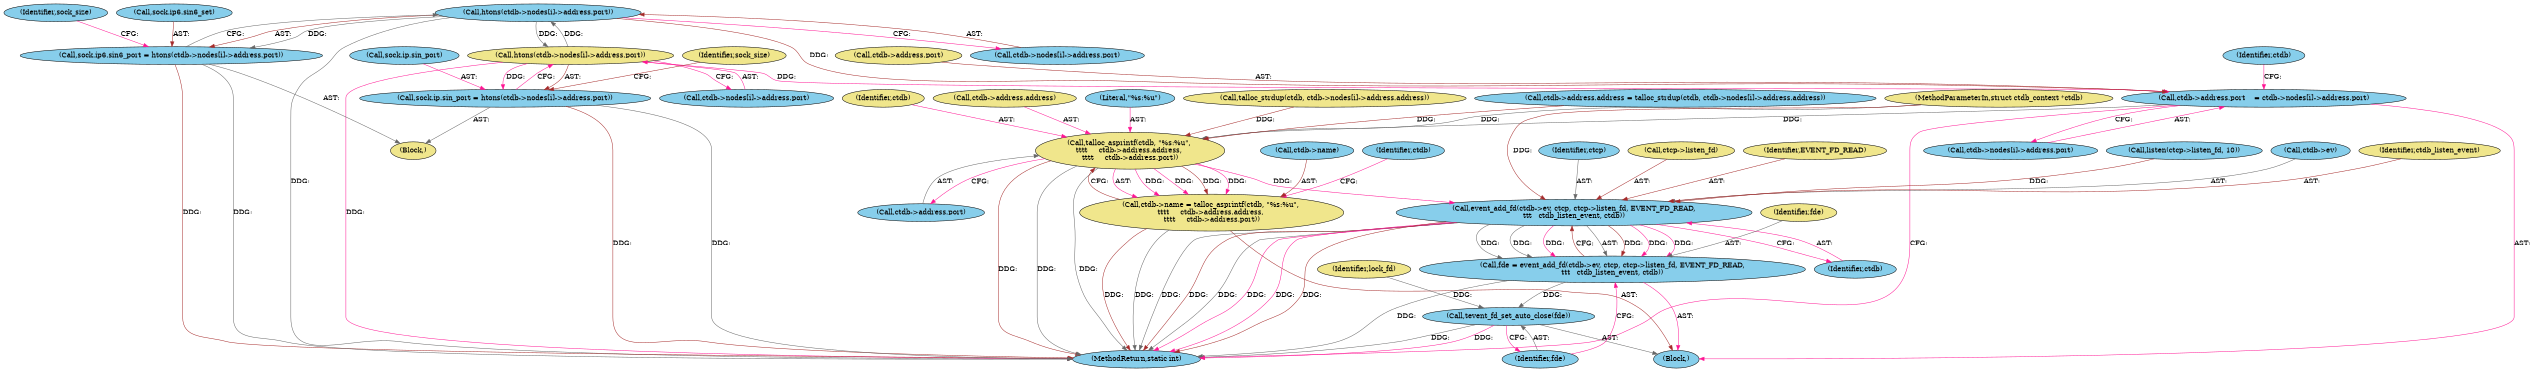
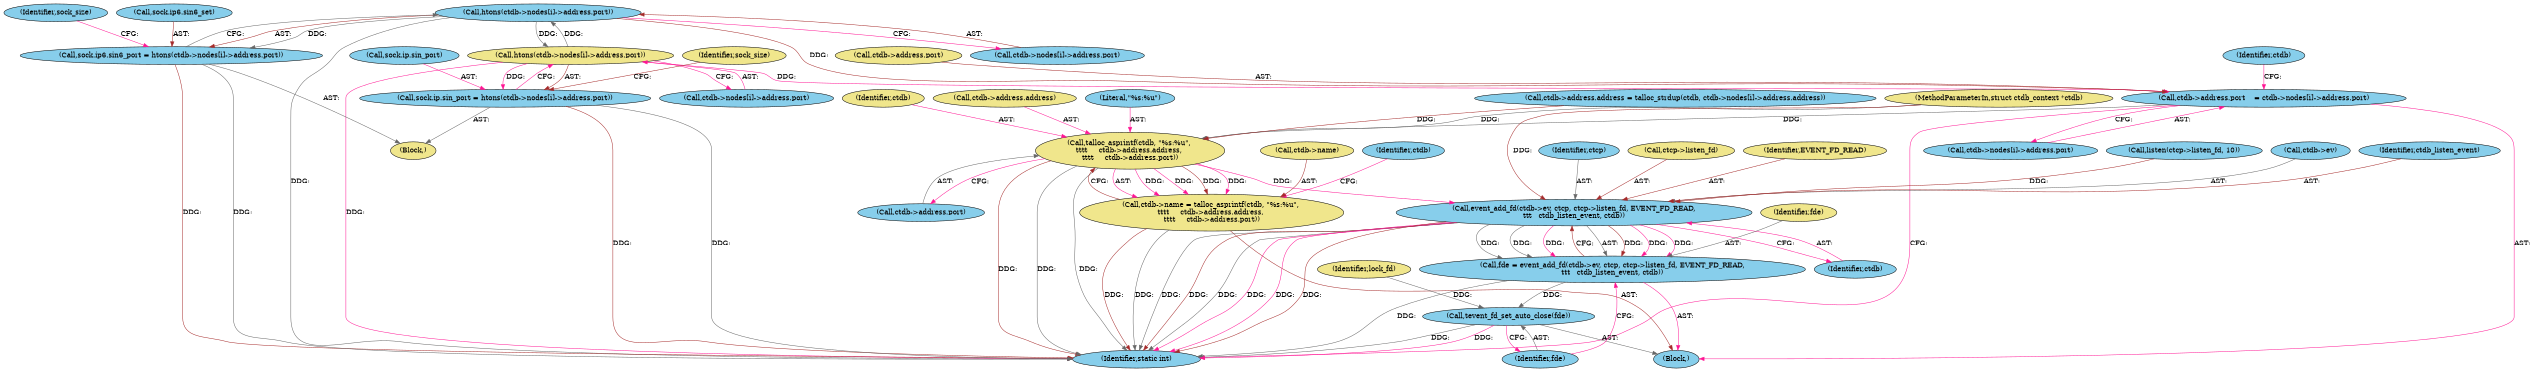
(1325, 98) -> none
(1307, 151) -> (1307, 151)
(2430, 151) -> (2430, 151)
(1136, 359) -> (1136, 359)
